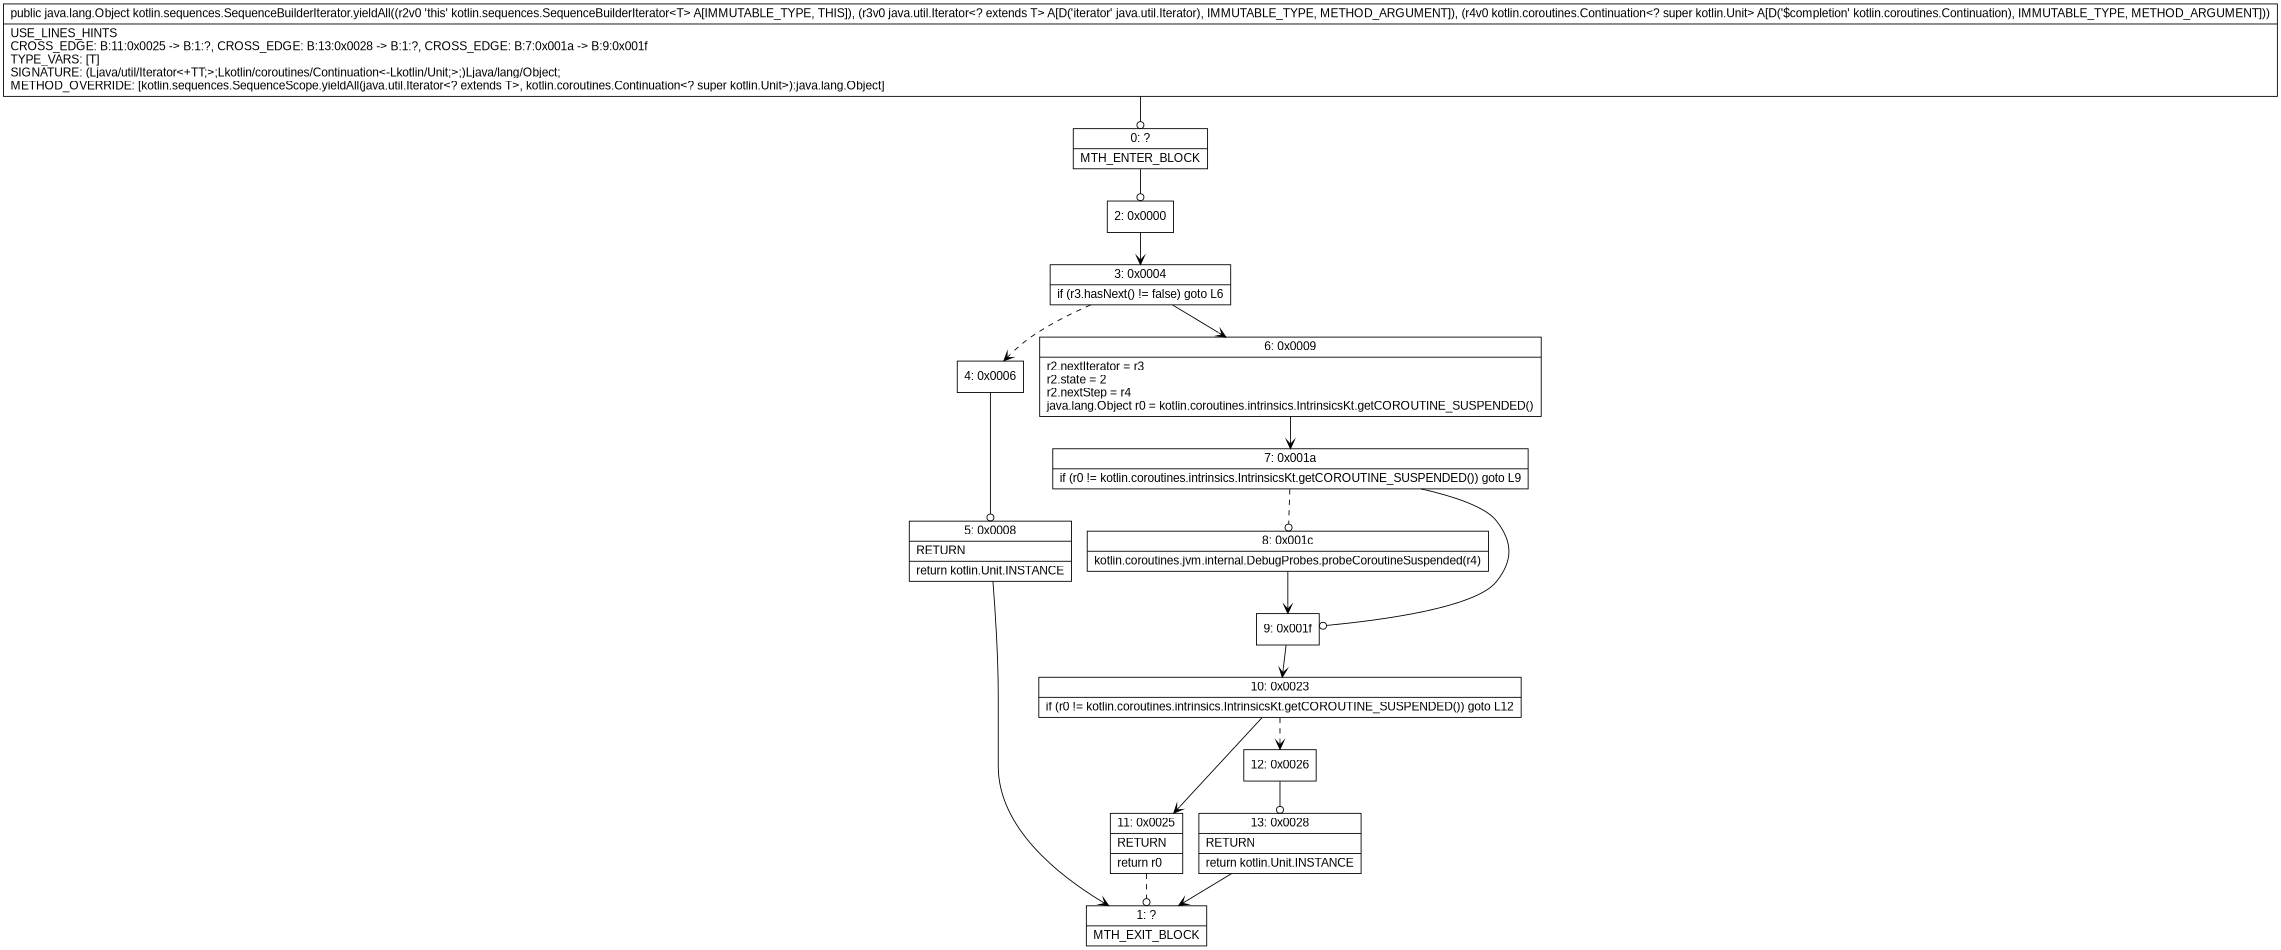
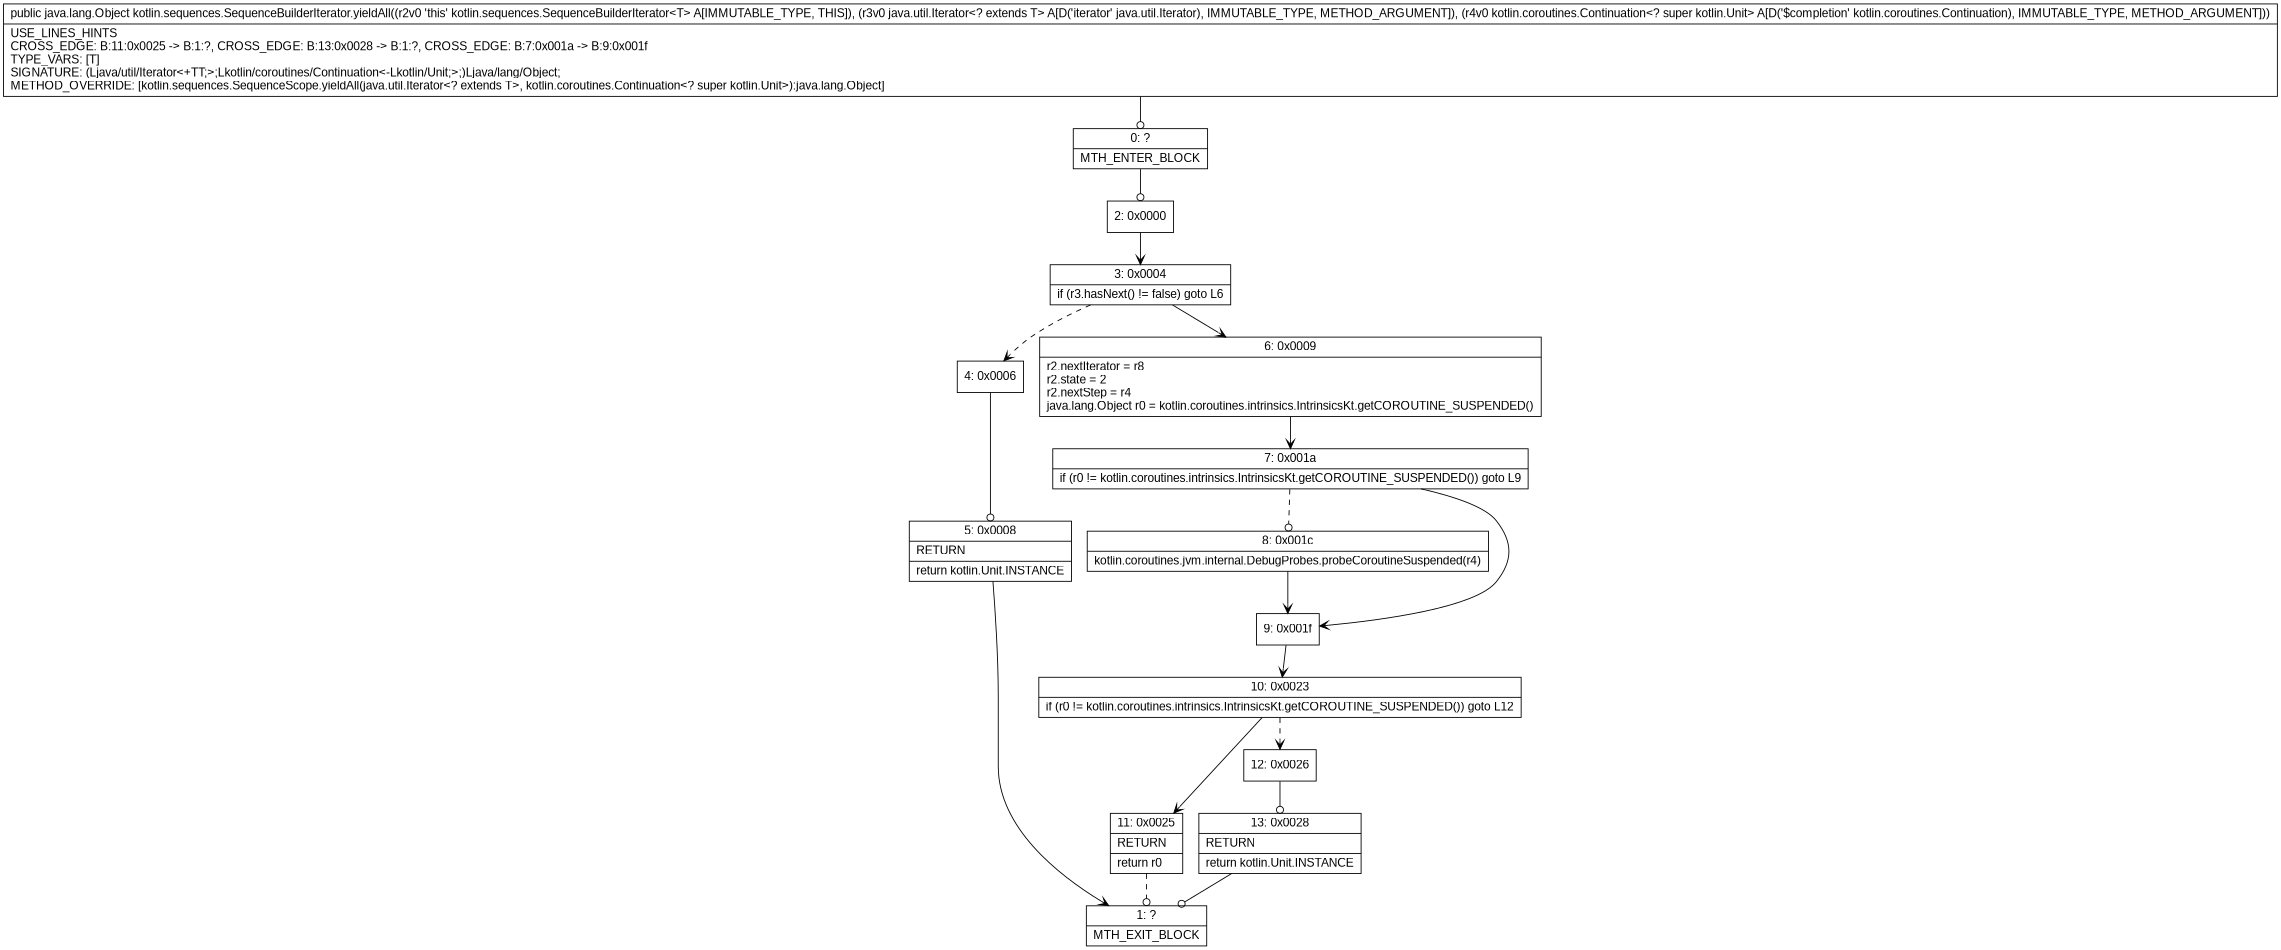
(1096, 367) -> (1096, 367)
(1486, 591) -> (1486, 590)
(1209, 887) -> (1208, 888)
